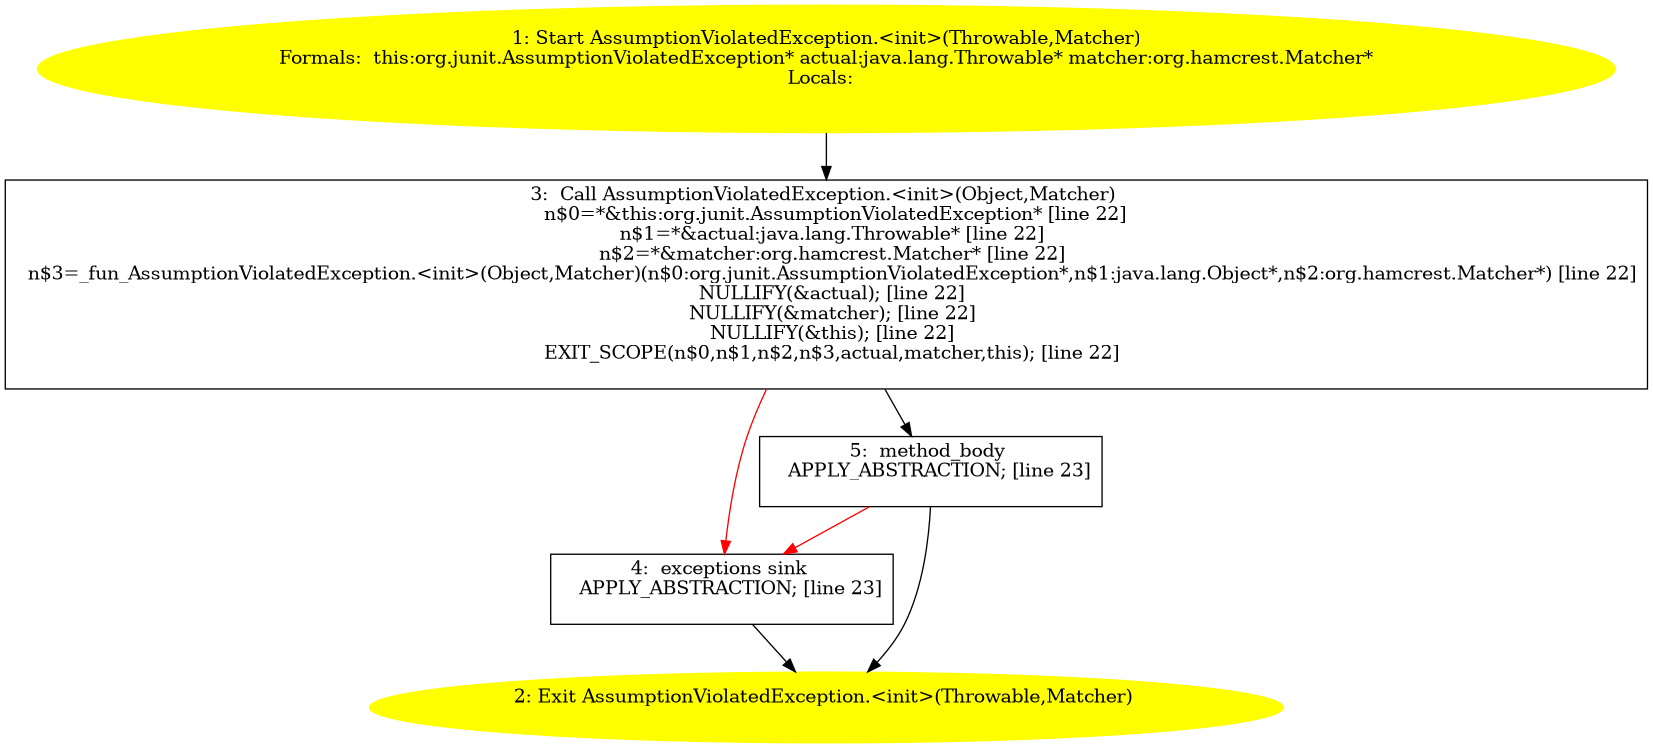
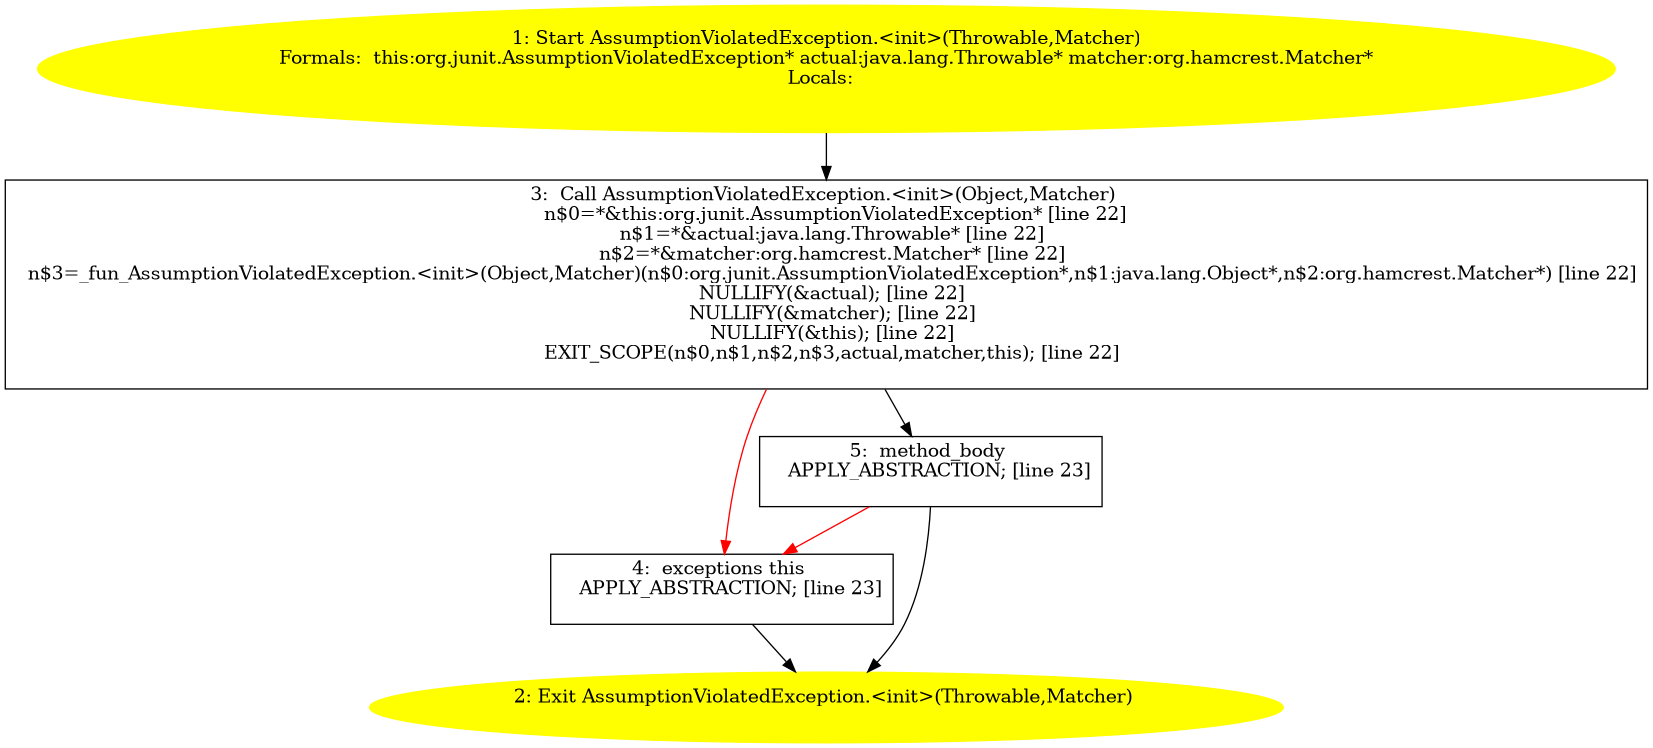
(722, 589) -> (722, 589)
